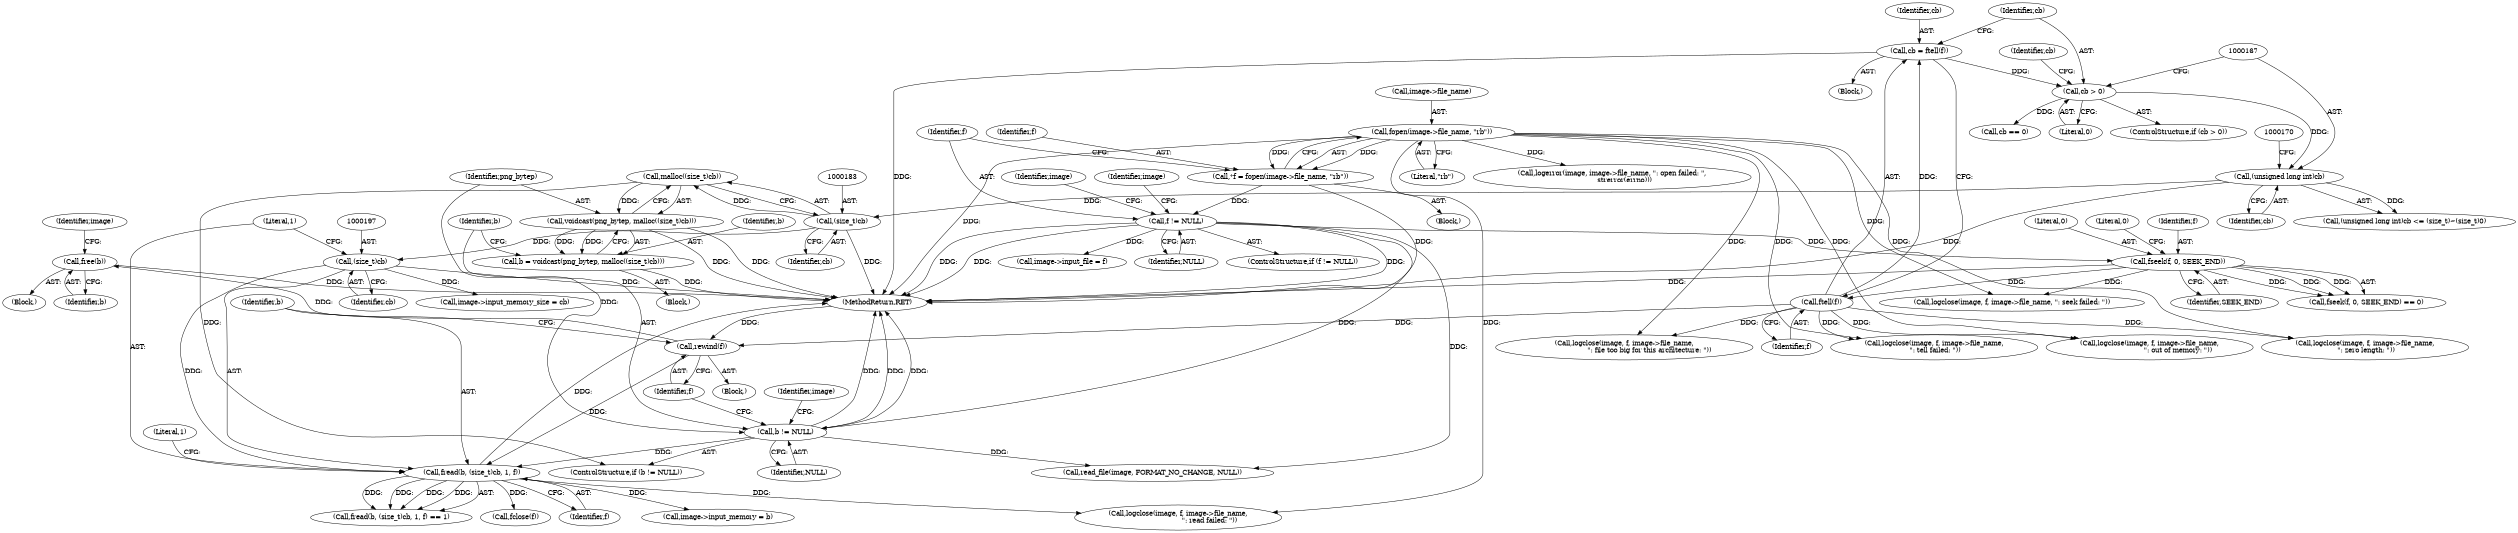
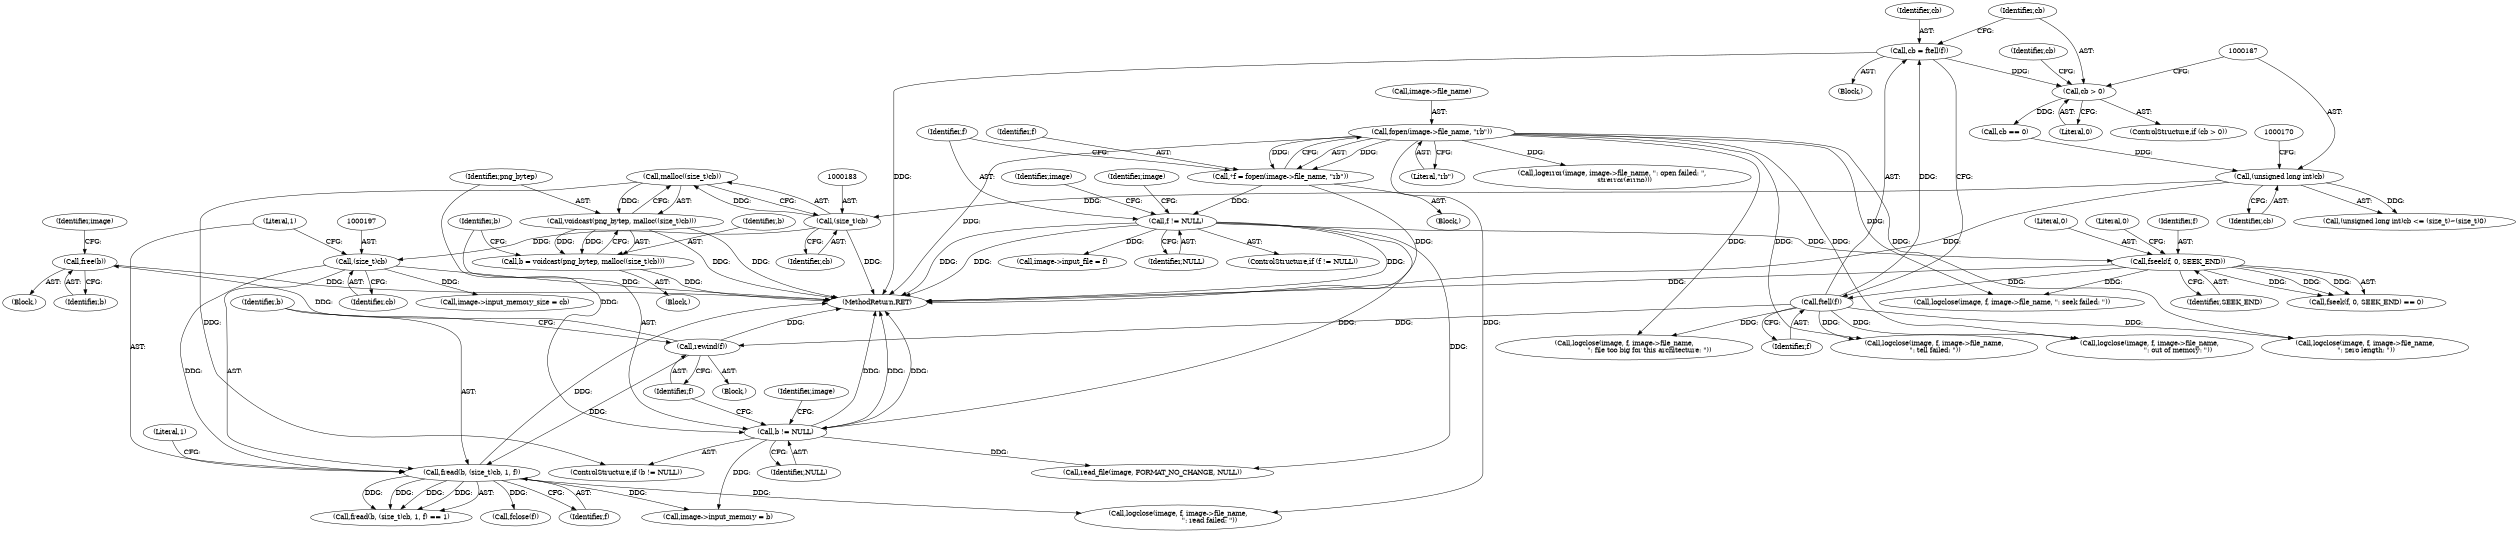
(2238, 100) -> (2132, 155)
(770, 313) -> (778, 322)
(636, 451) -> (733, 465)
